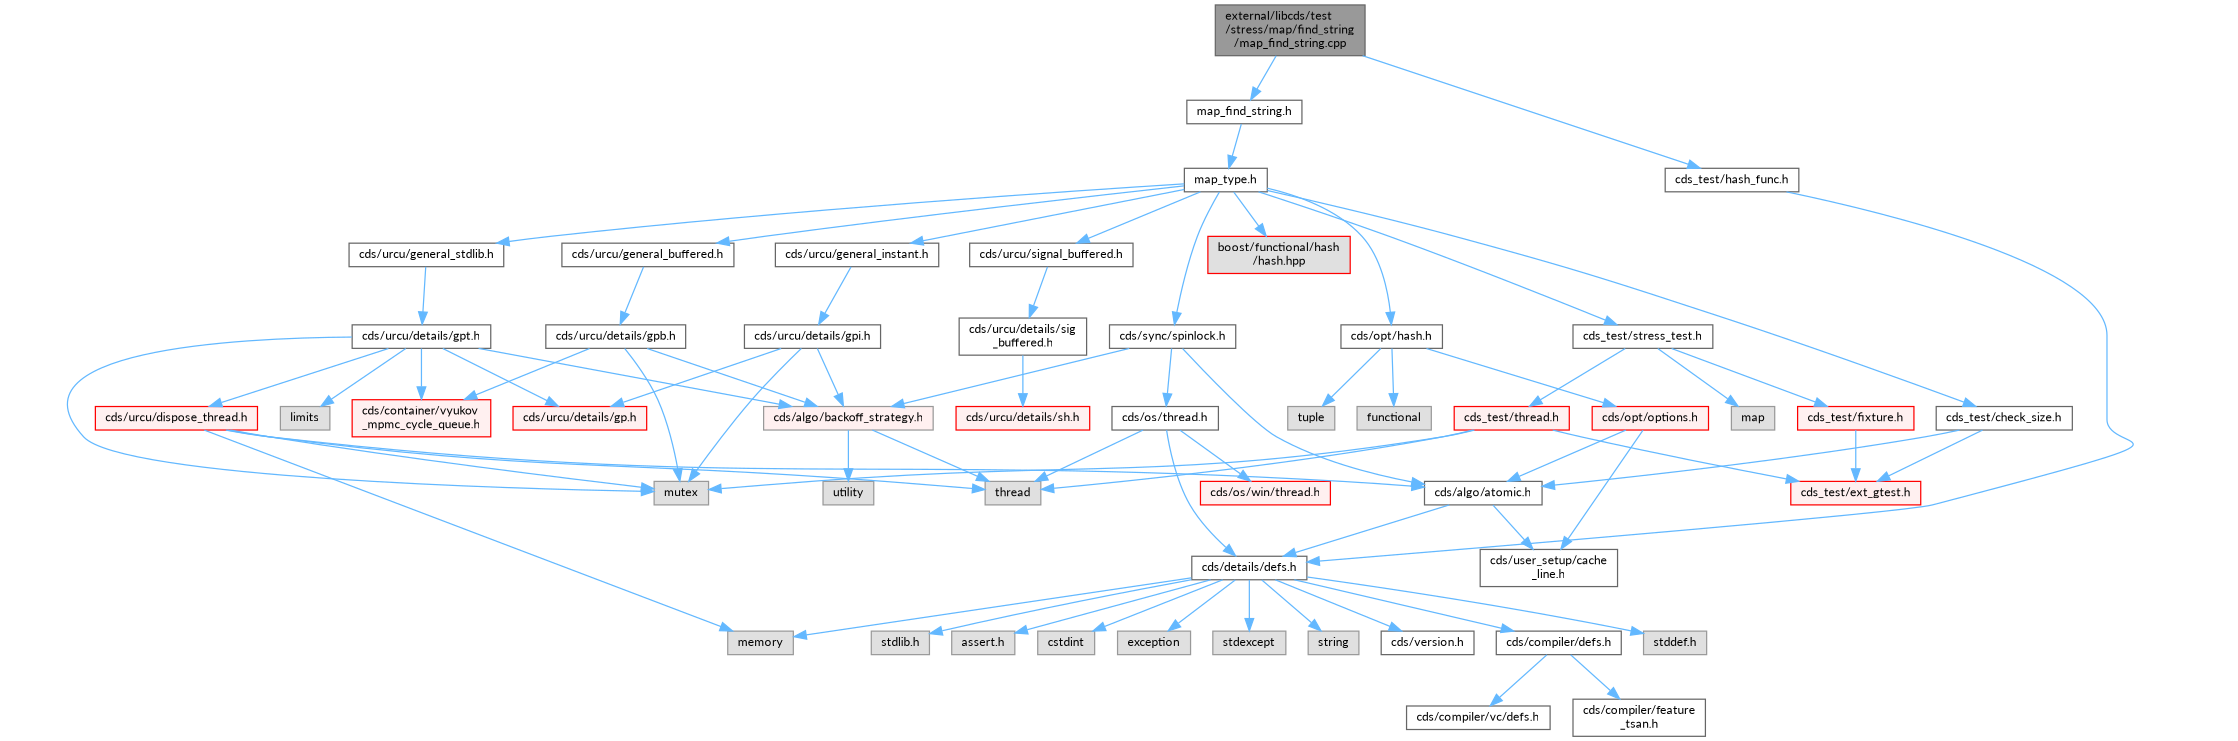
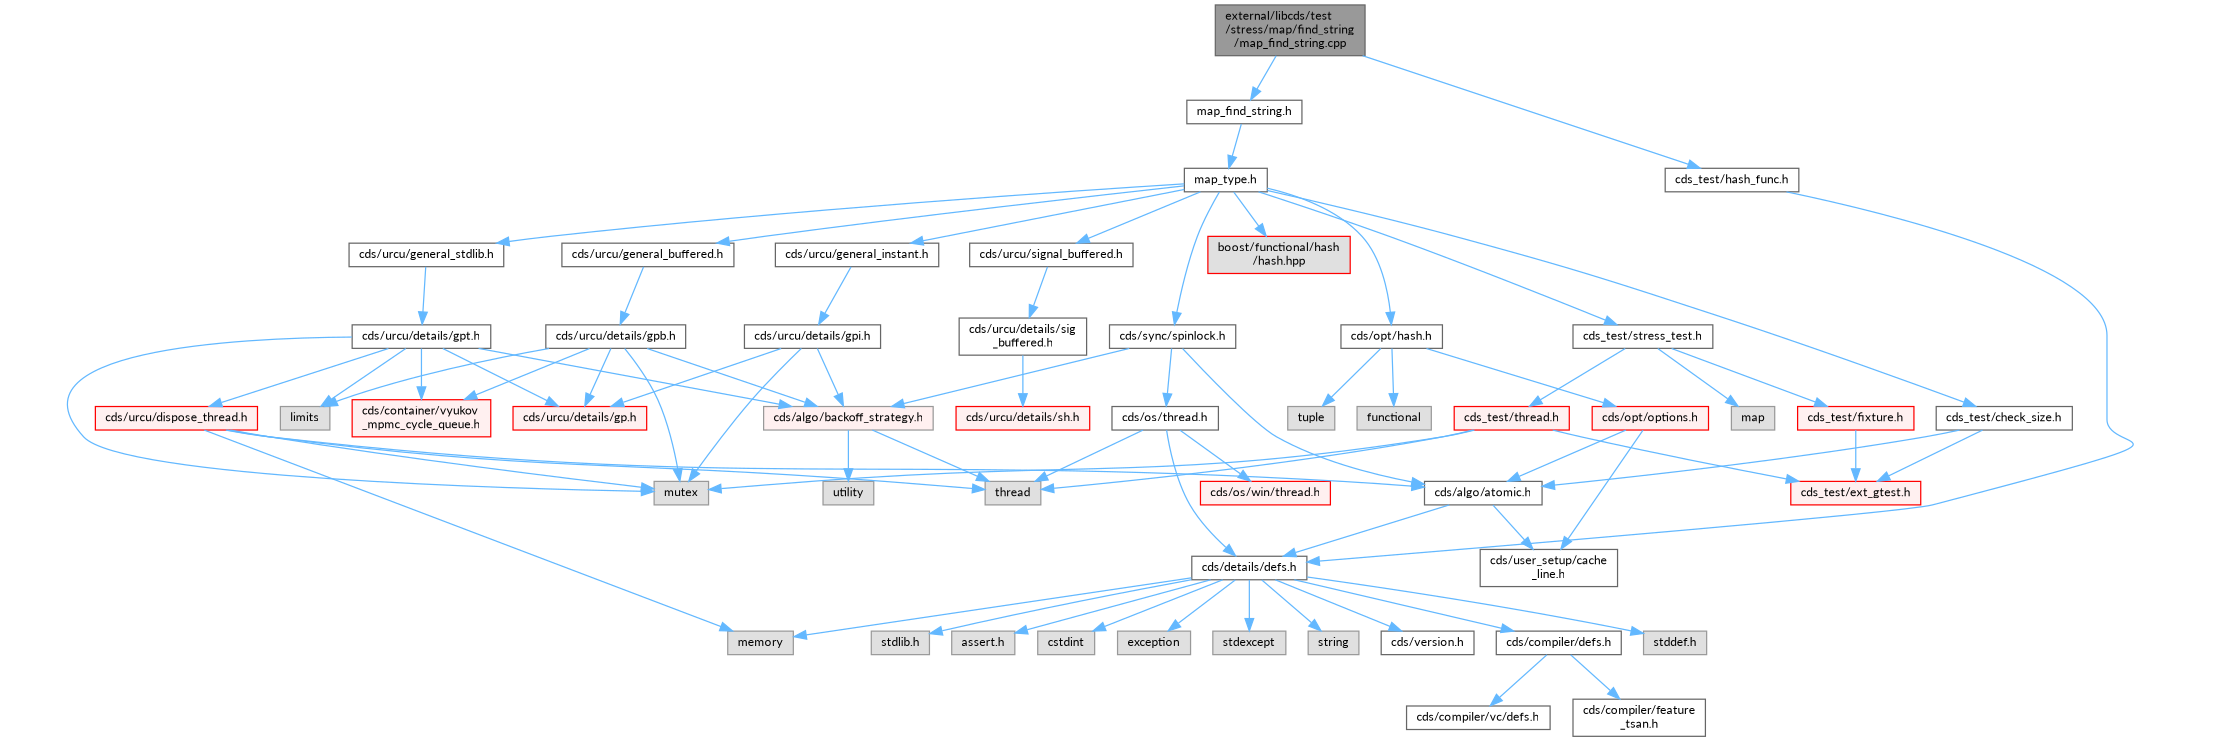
none -> (442, 371)
none -> (597, 378)
